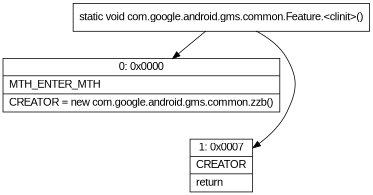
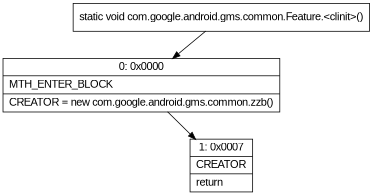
(55, 84) -> (61, 84)
(295, 86) -> (179, 123)
